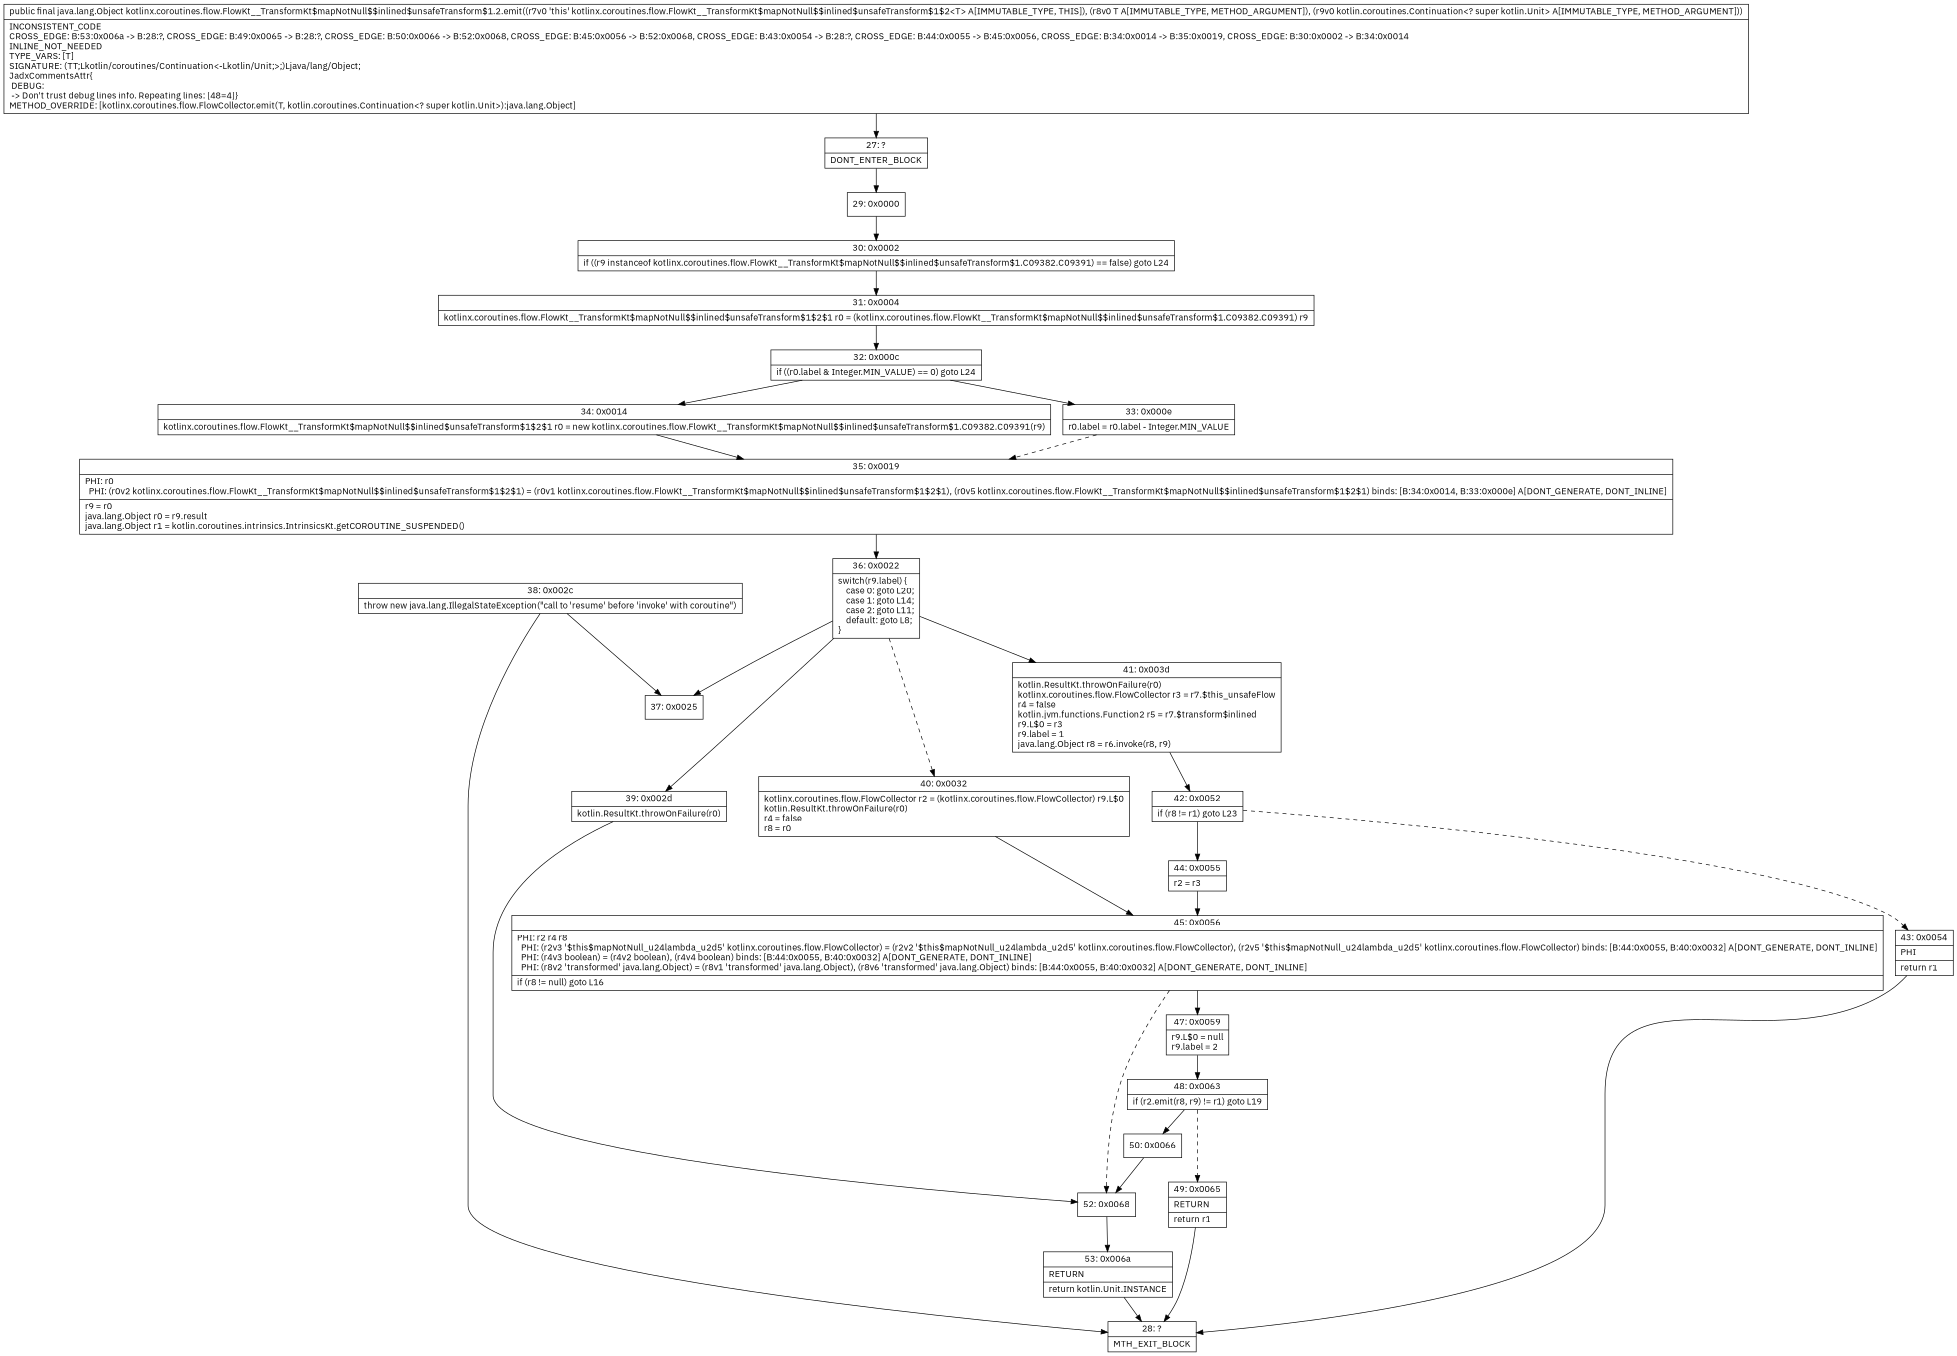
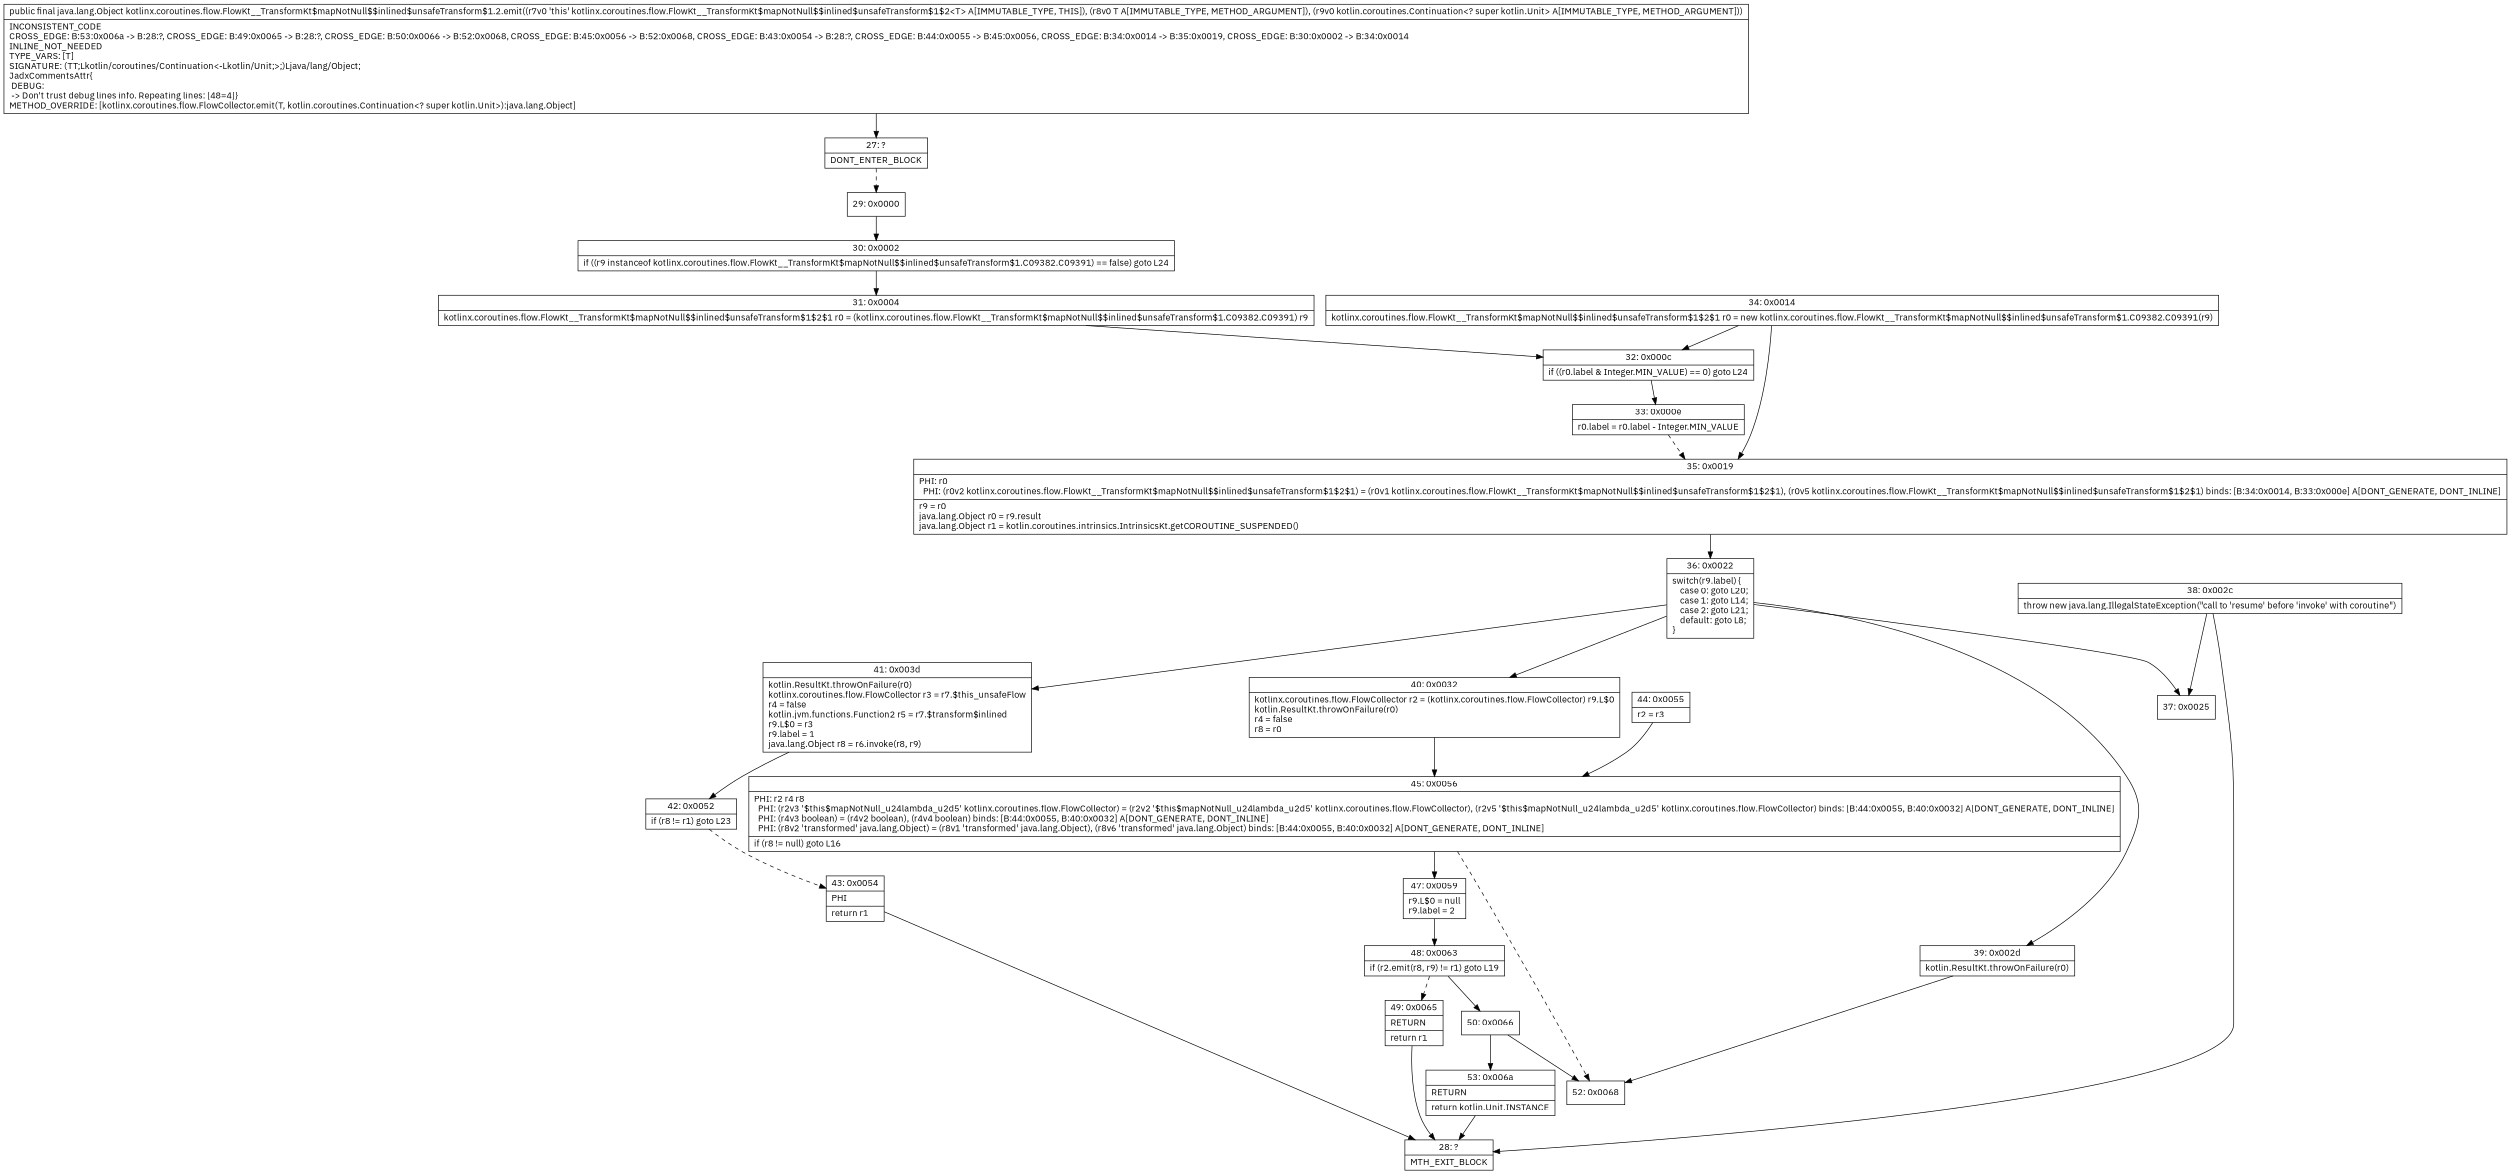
(876, 177) -> (876, 177)
(744, 392) -> (1713, 336)
(876, 611) -> (1710, 611)
(911, 704) -> (1591, 646)
(1198, 838) -> none
(1107, 1231) -> (1490, 1049)
